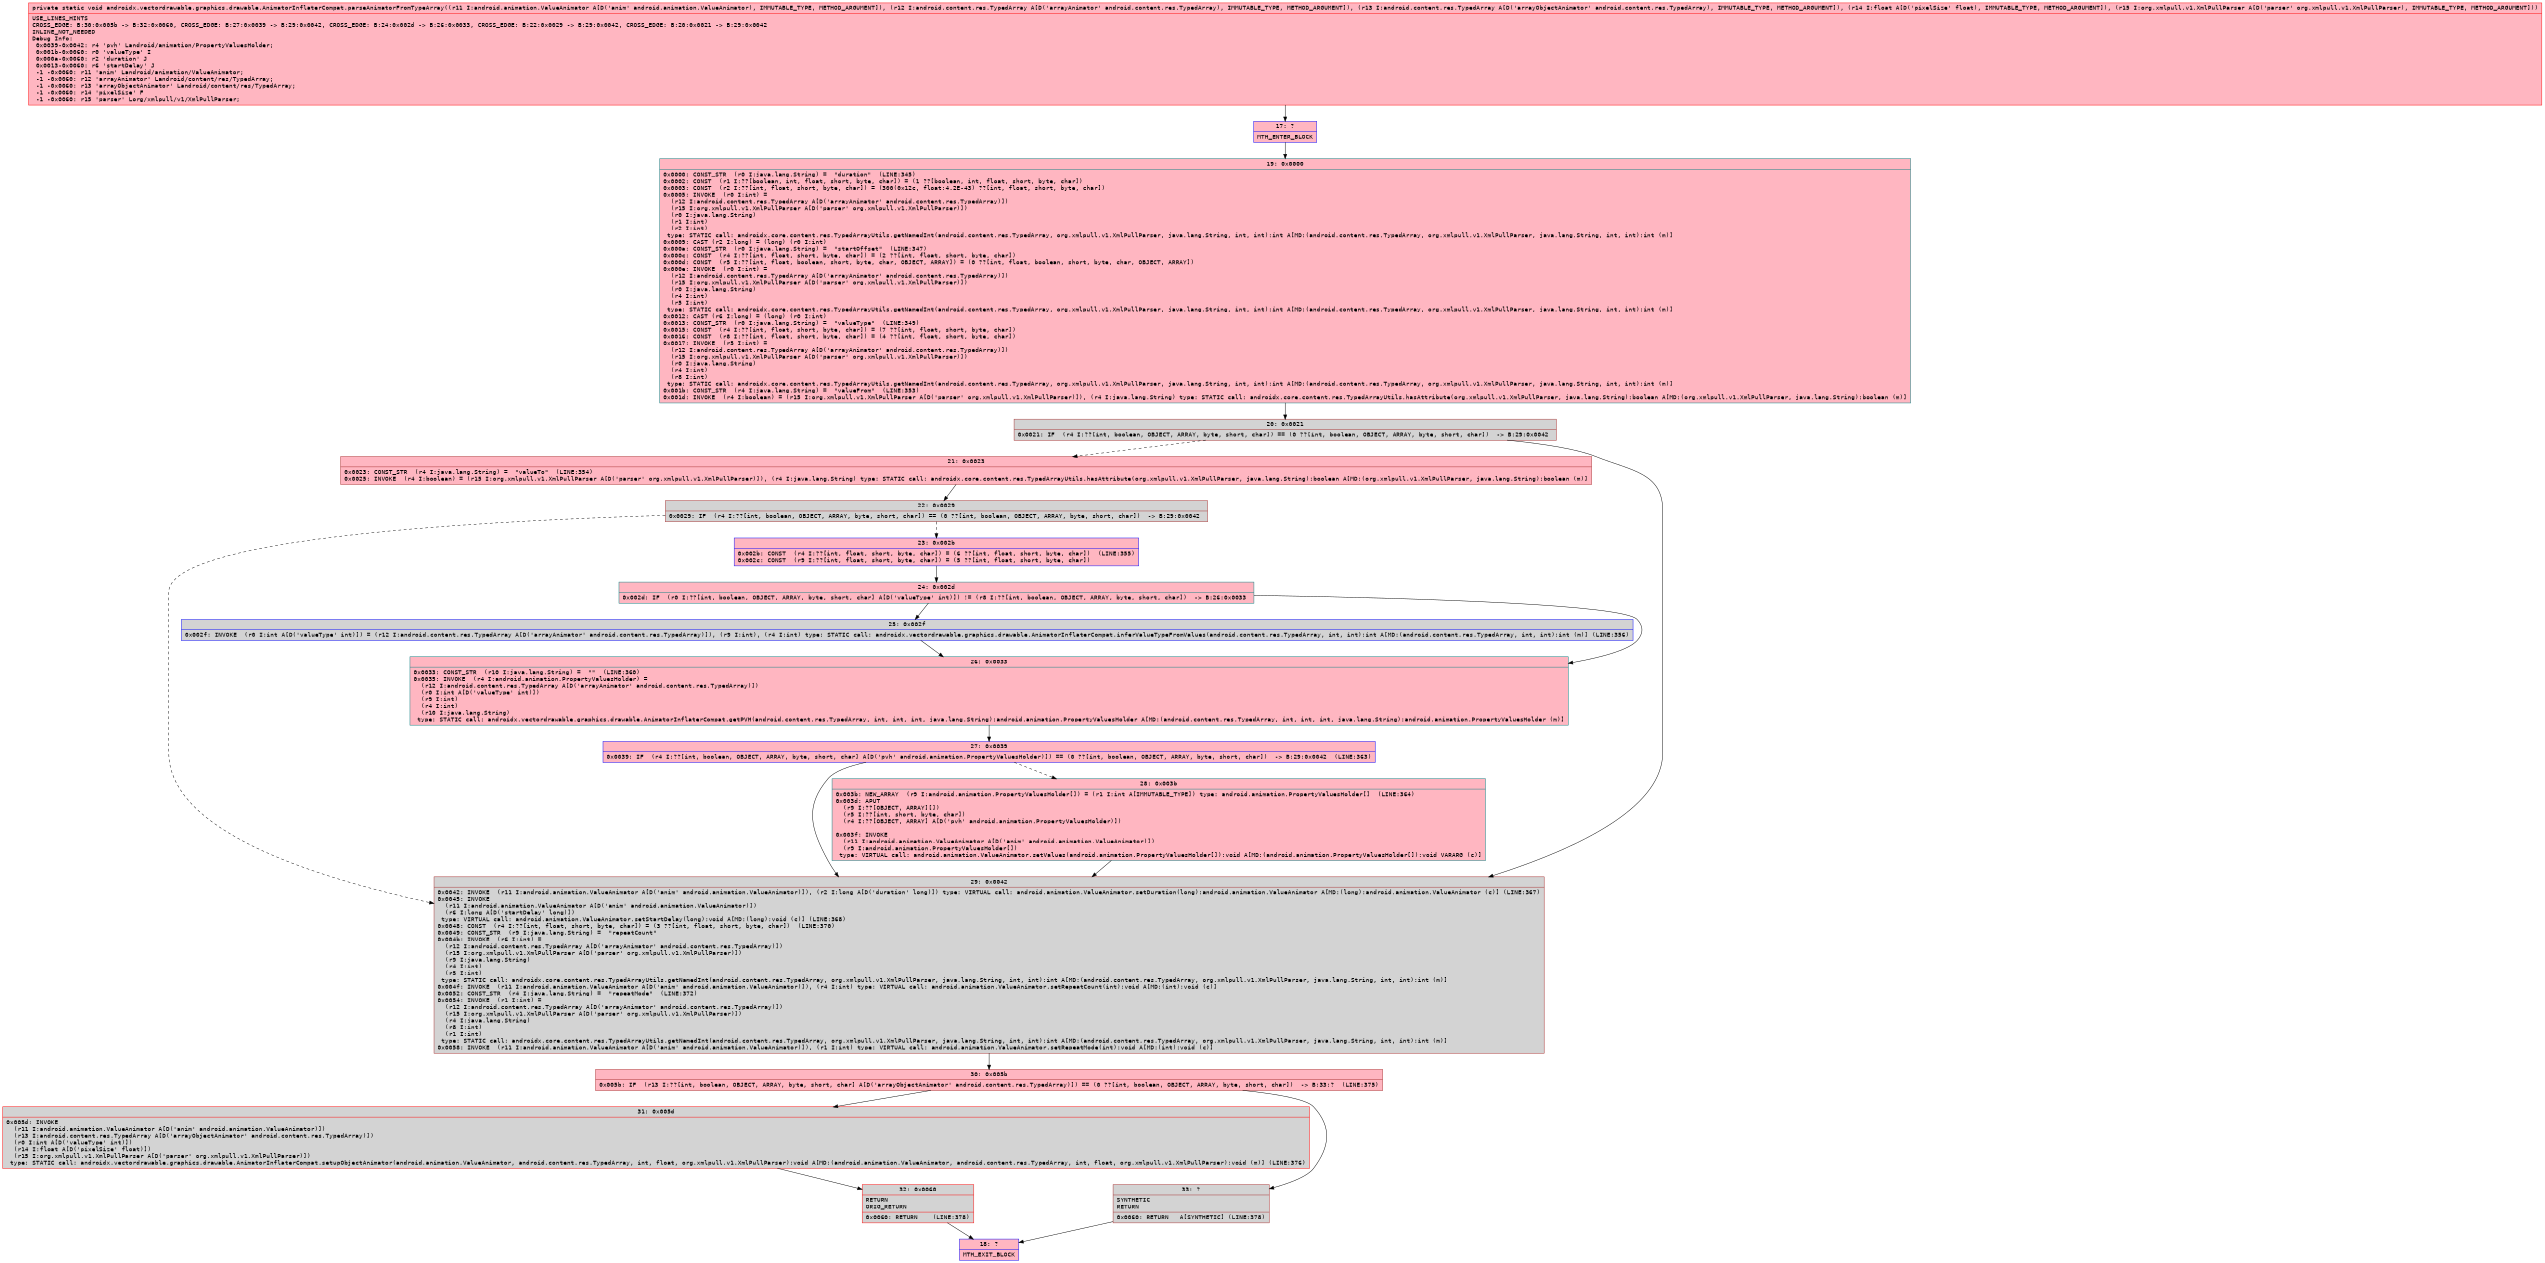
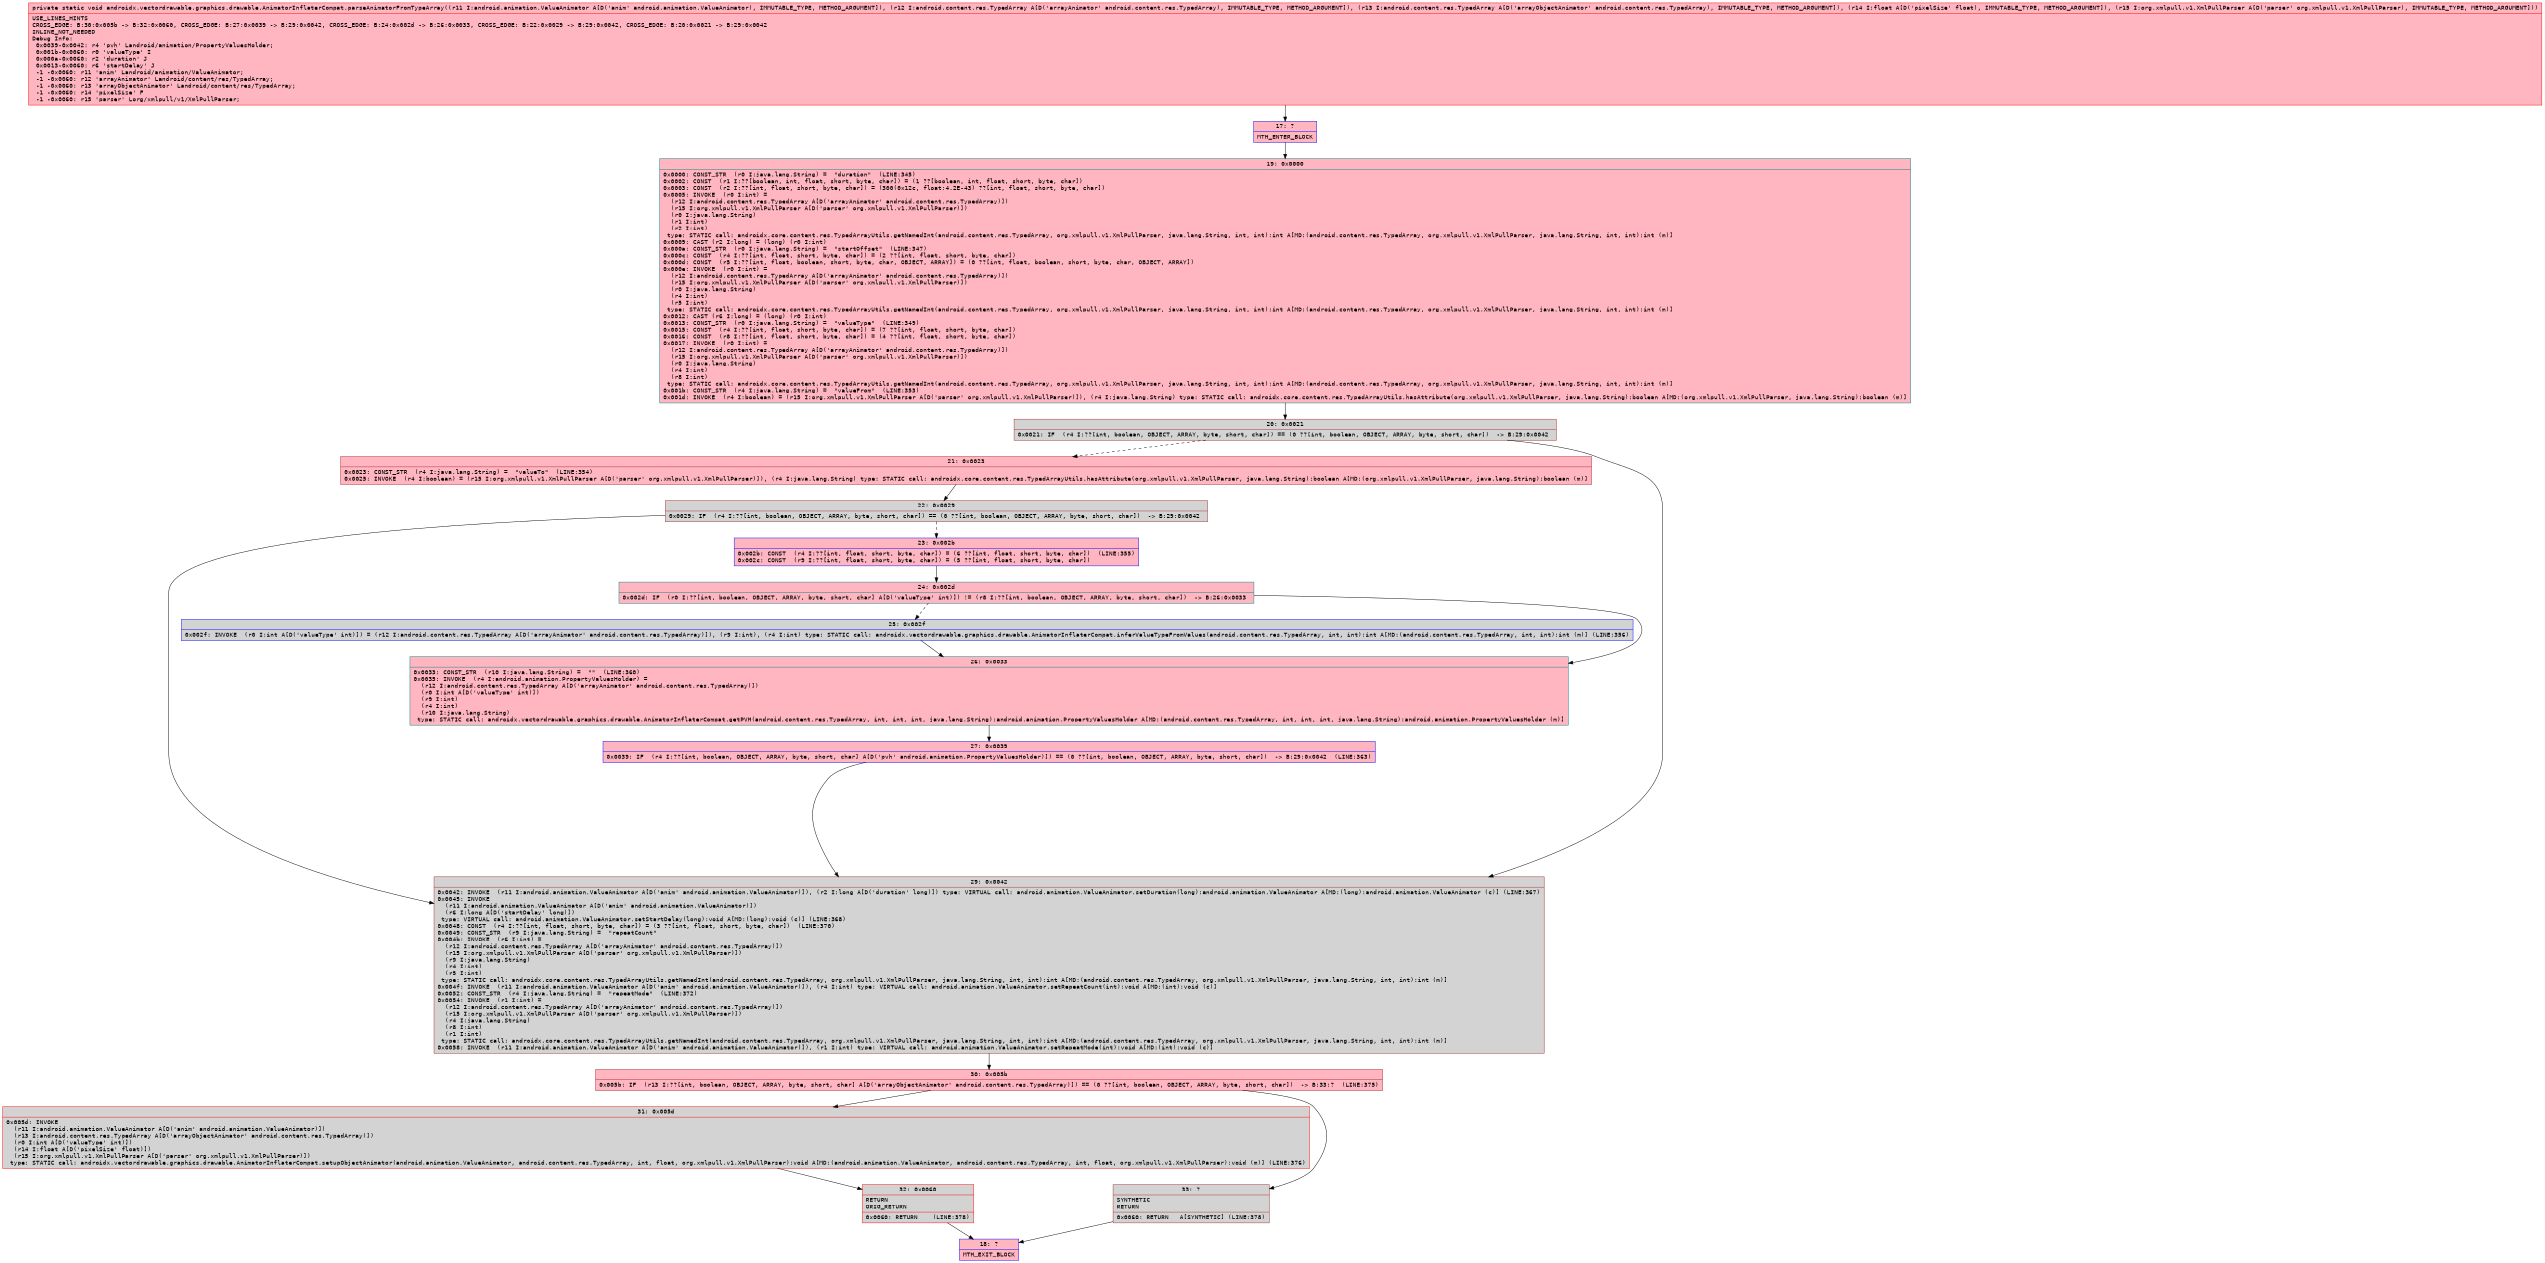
(717, 343) -> (717, 343)
(178, 578) -> (178, 578)
(923, 610) -> (923, 610)
(1159, 820) -> none
